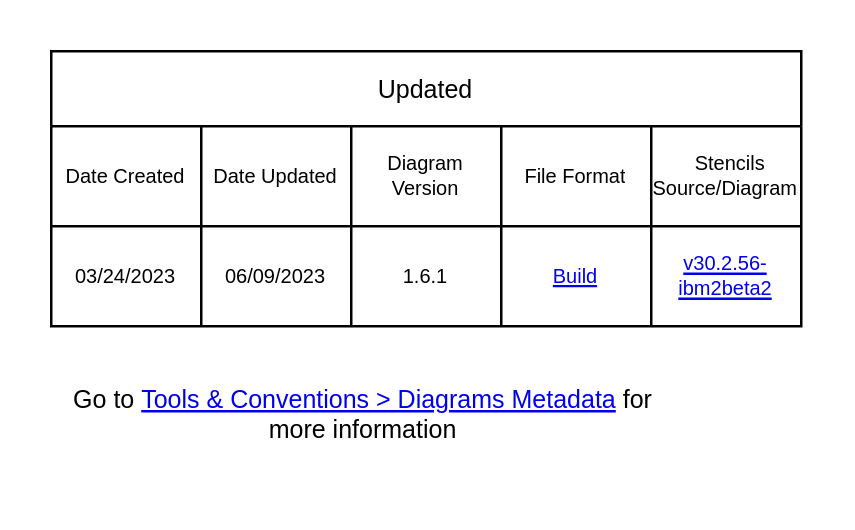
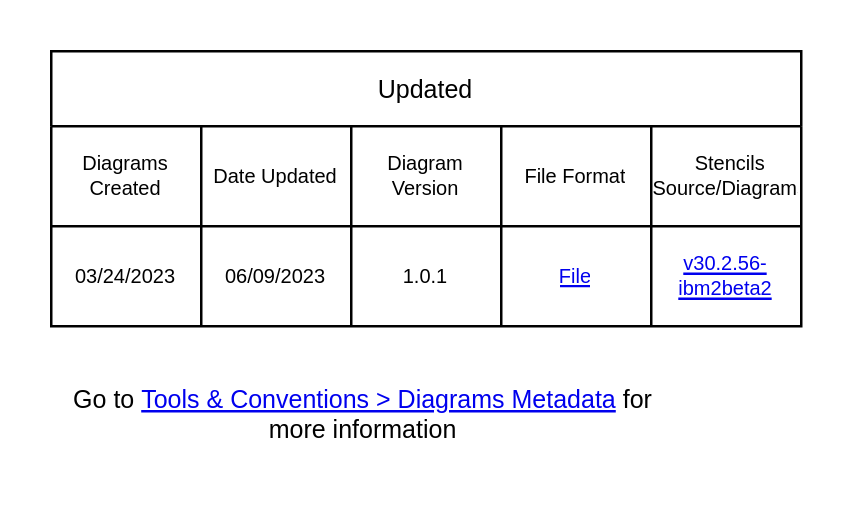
(126, 176) -> (126, 176)
(426, 276) -> (426, 276)
(576, 276) -> (576, 276)
